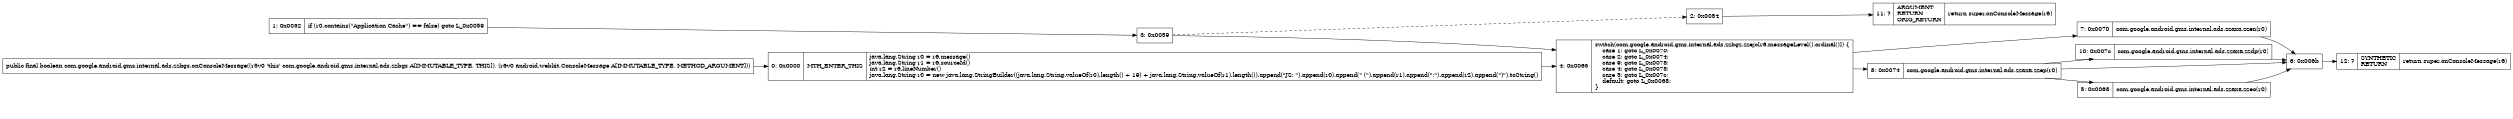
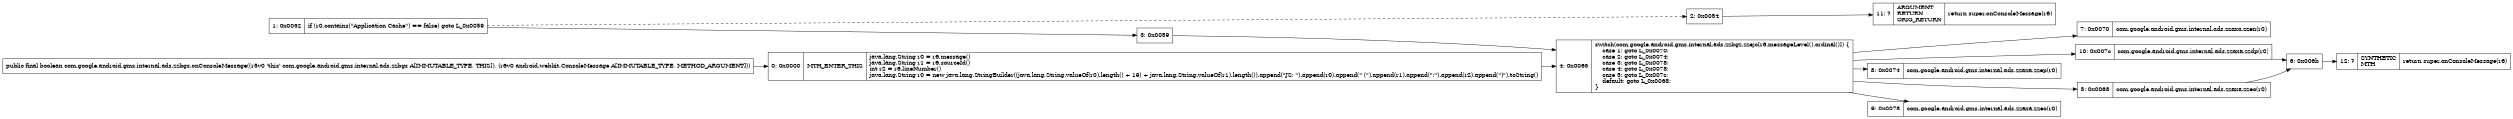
(1428, 26) -> (1085, 21)
(2277, 42) -> none
(2067, 61) -> (1962, 57)
(1632, 63) -> (1632, 63)
(2374, 64) -> (2368, 64)
(2172, 66) -> none
(2067, 80) -> (1963, 86)
none -> (1964, 109)
